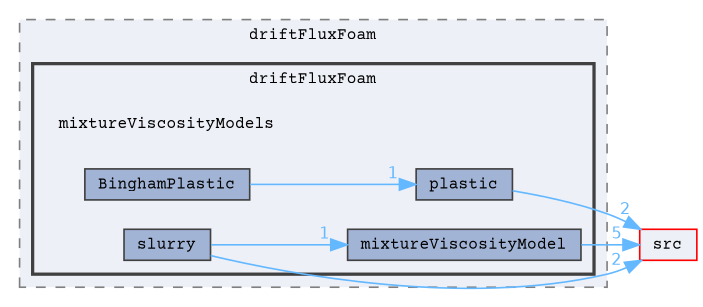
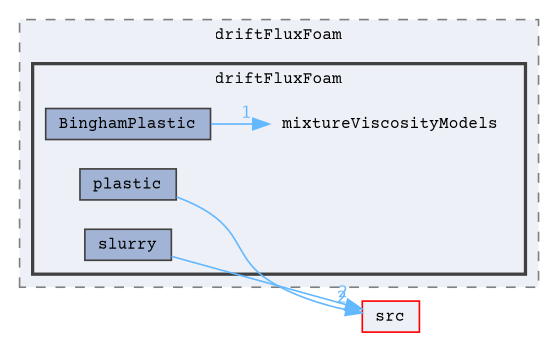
(325, 184) -> (232, 124)
(464, 245) -> none
